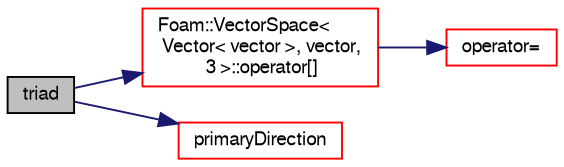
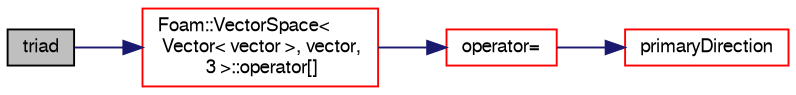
(117, 111) -> (581, 48)
